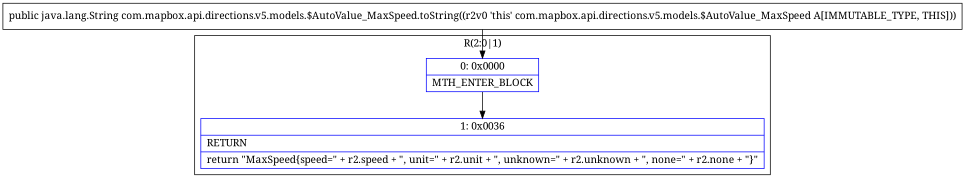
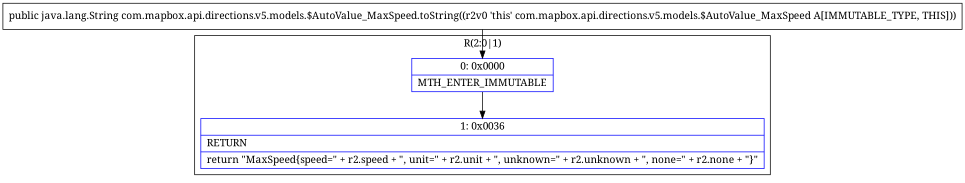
(482, 83) -> (482, 83)
